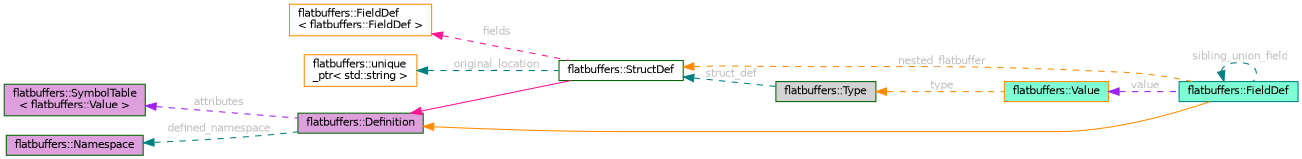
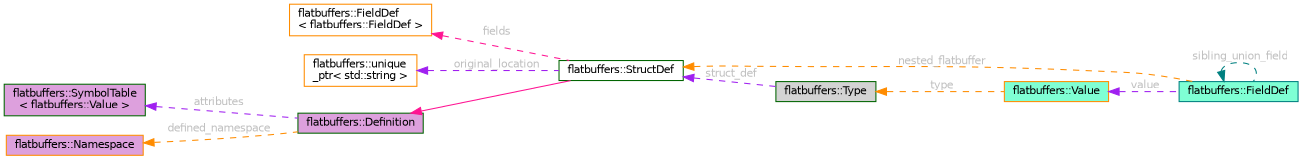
(493, 71) -> (493, 71)
(735, 82) -> (735, 82)
(824, 132) -> none
(226, 138) -> (226, 138)
(75, 145) -> (75, 145)
